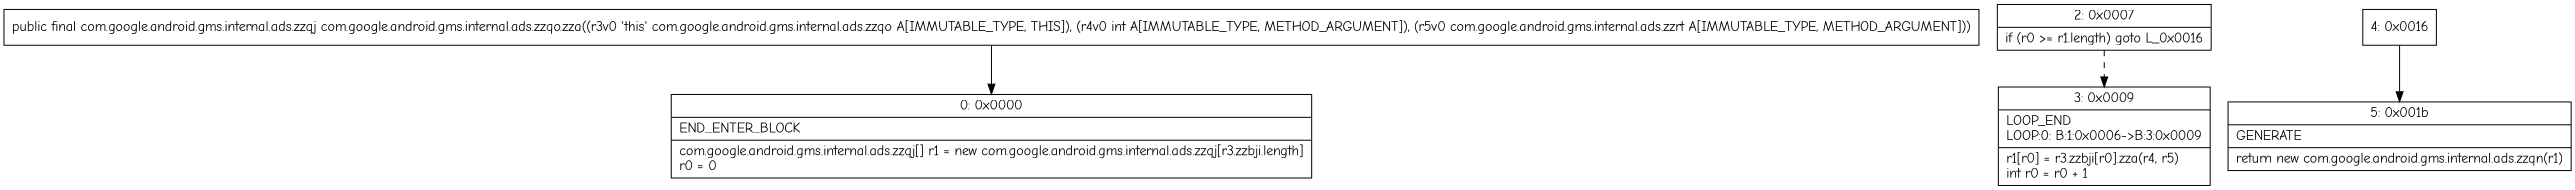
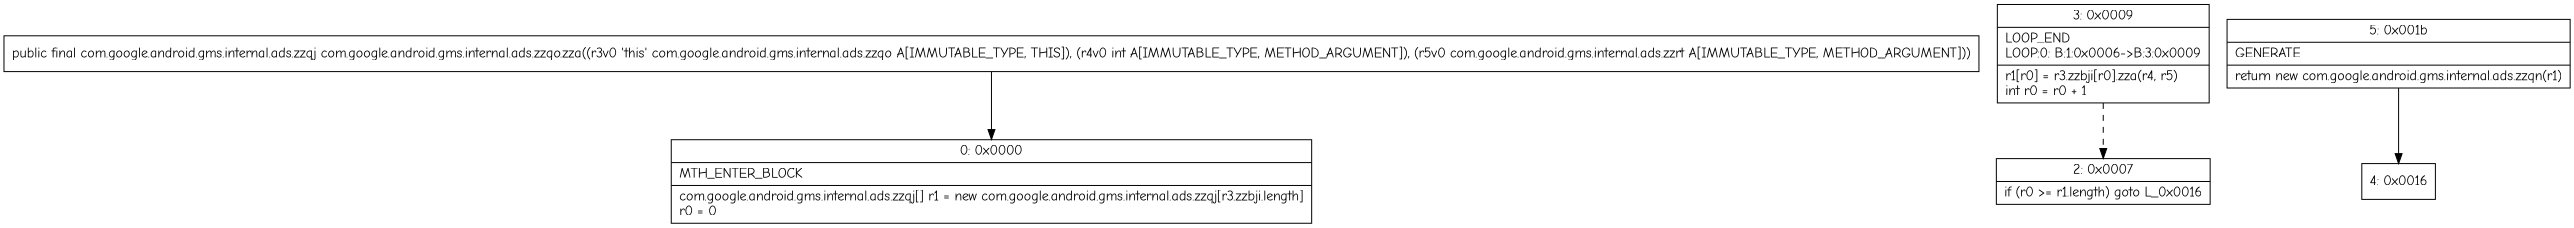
(2104, 64) -> (2103, 126)
(2400, 68) -> (2399, 121)
(740, 128) -> (741, 174)
